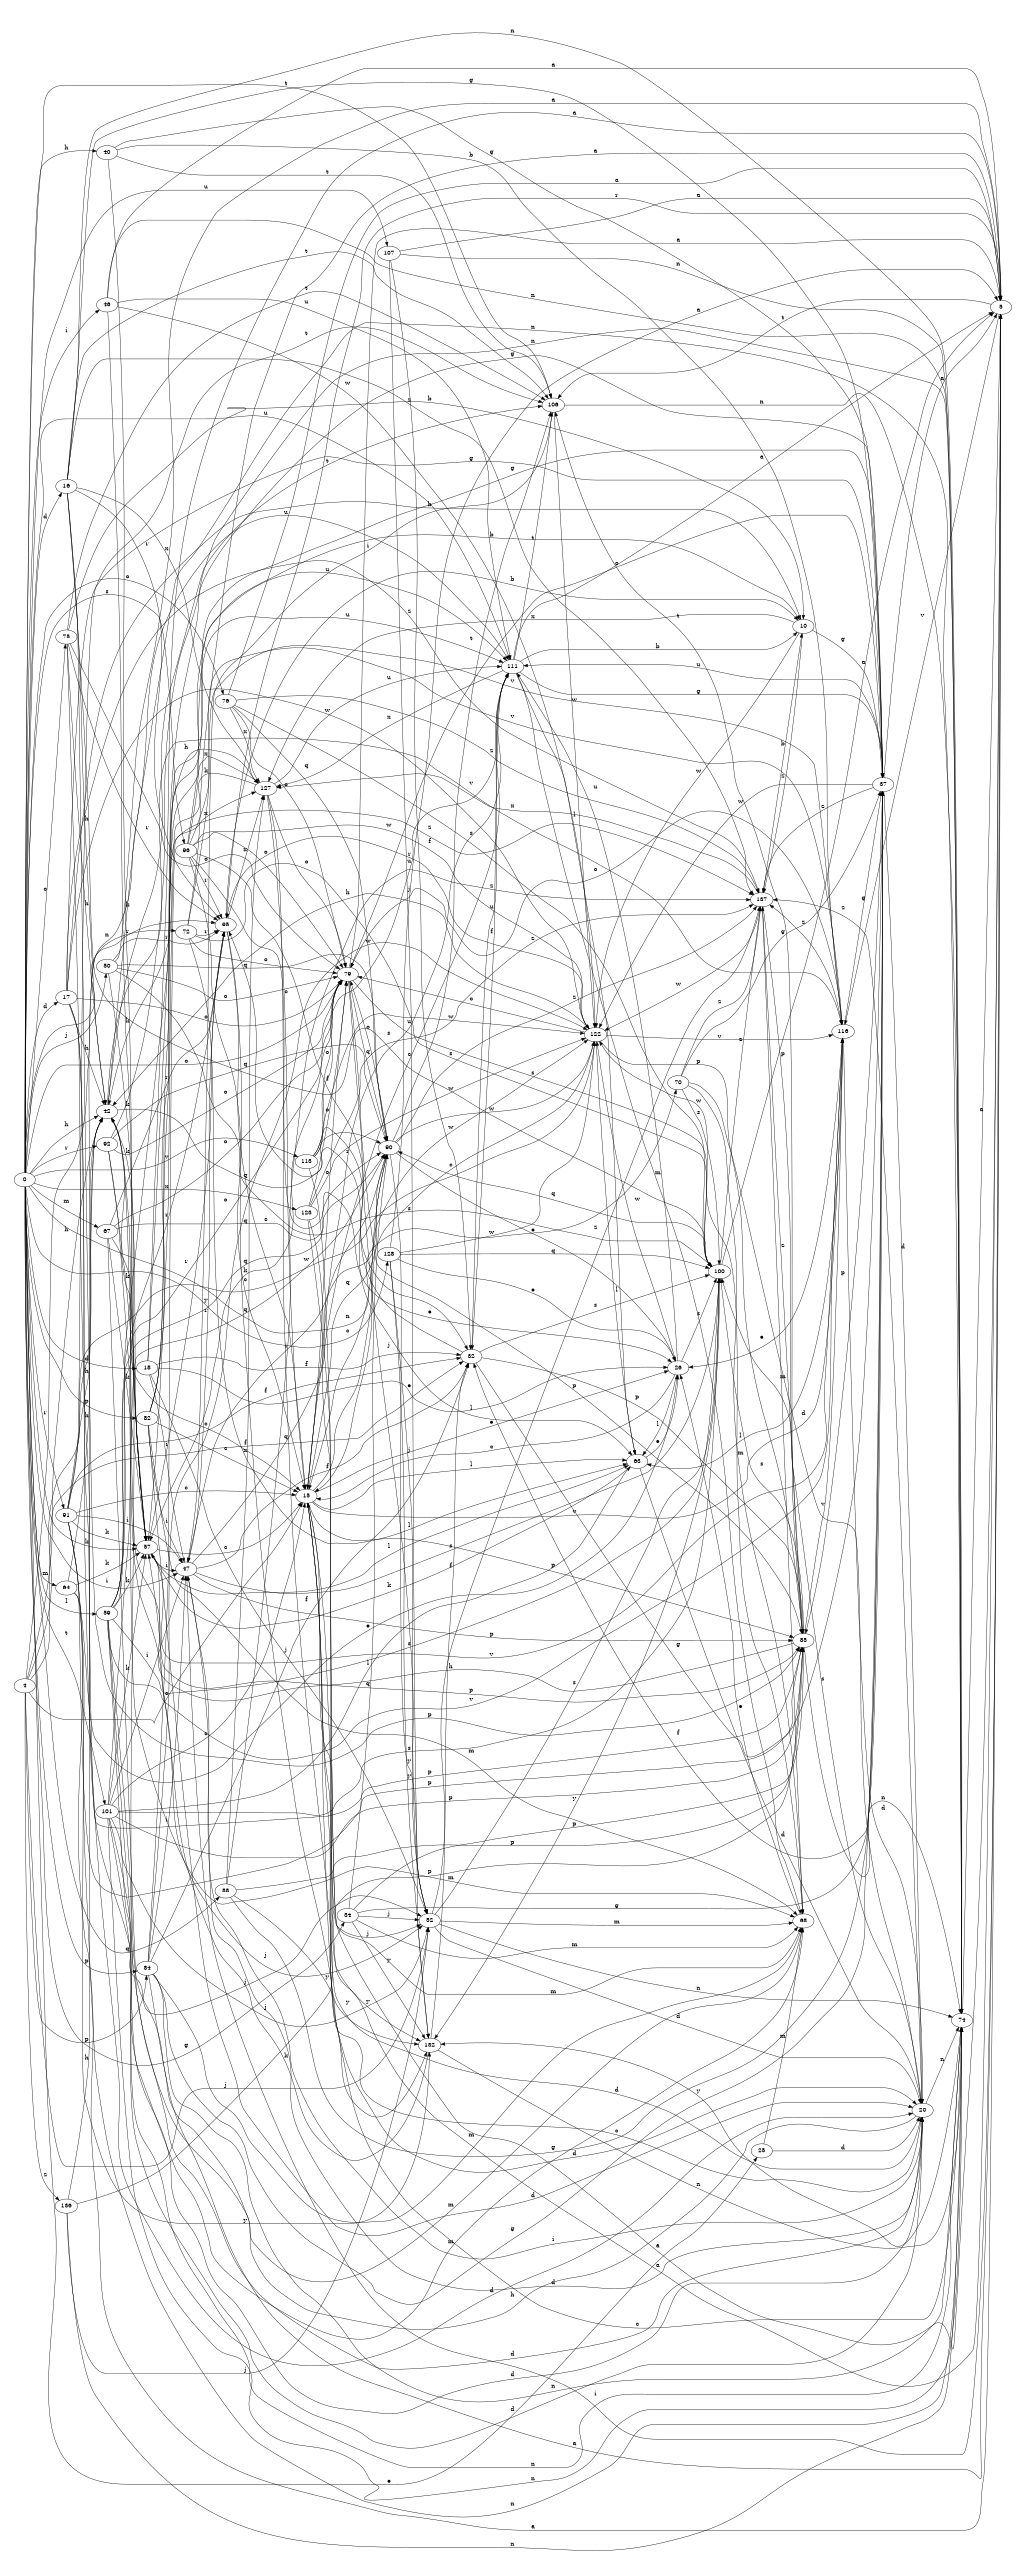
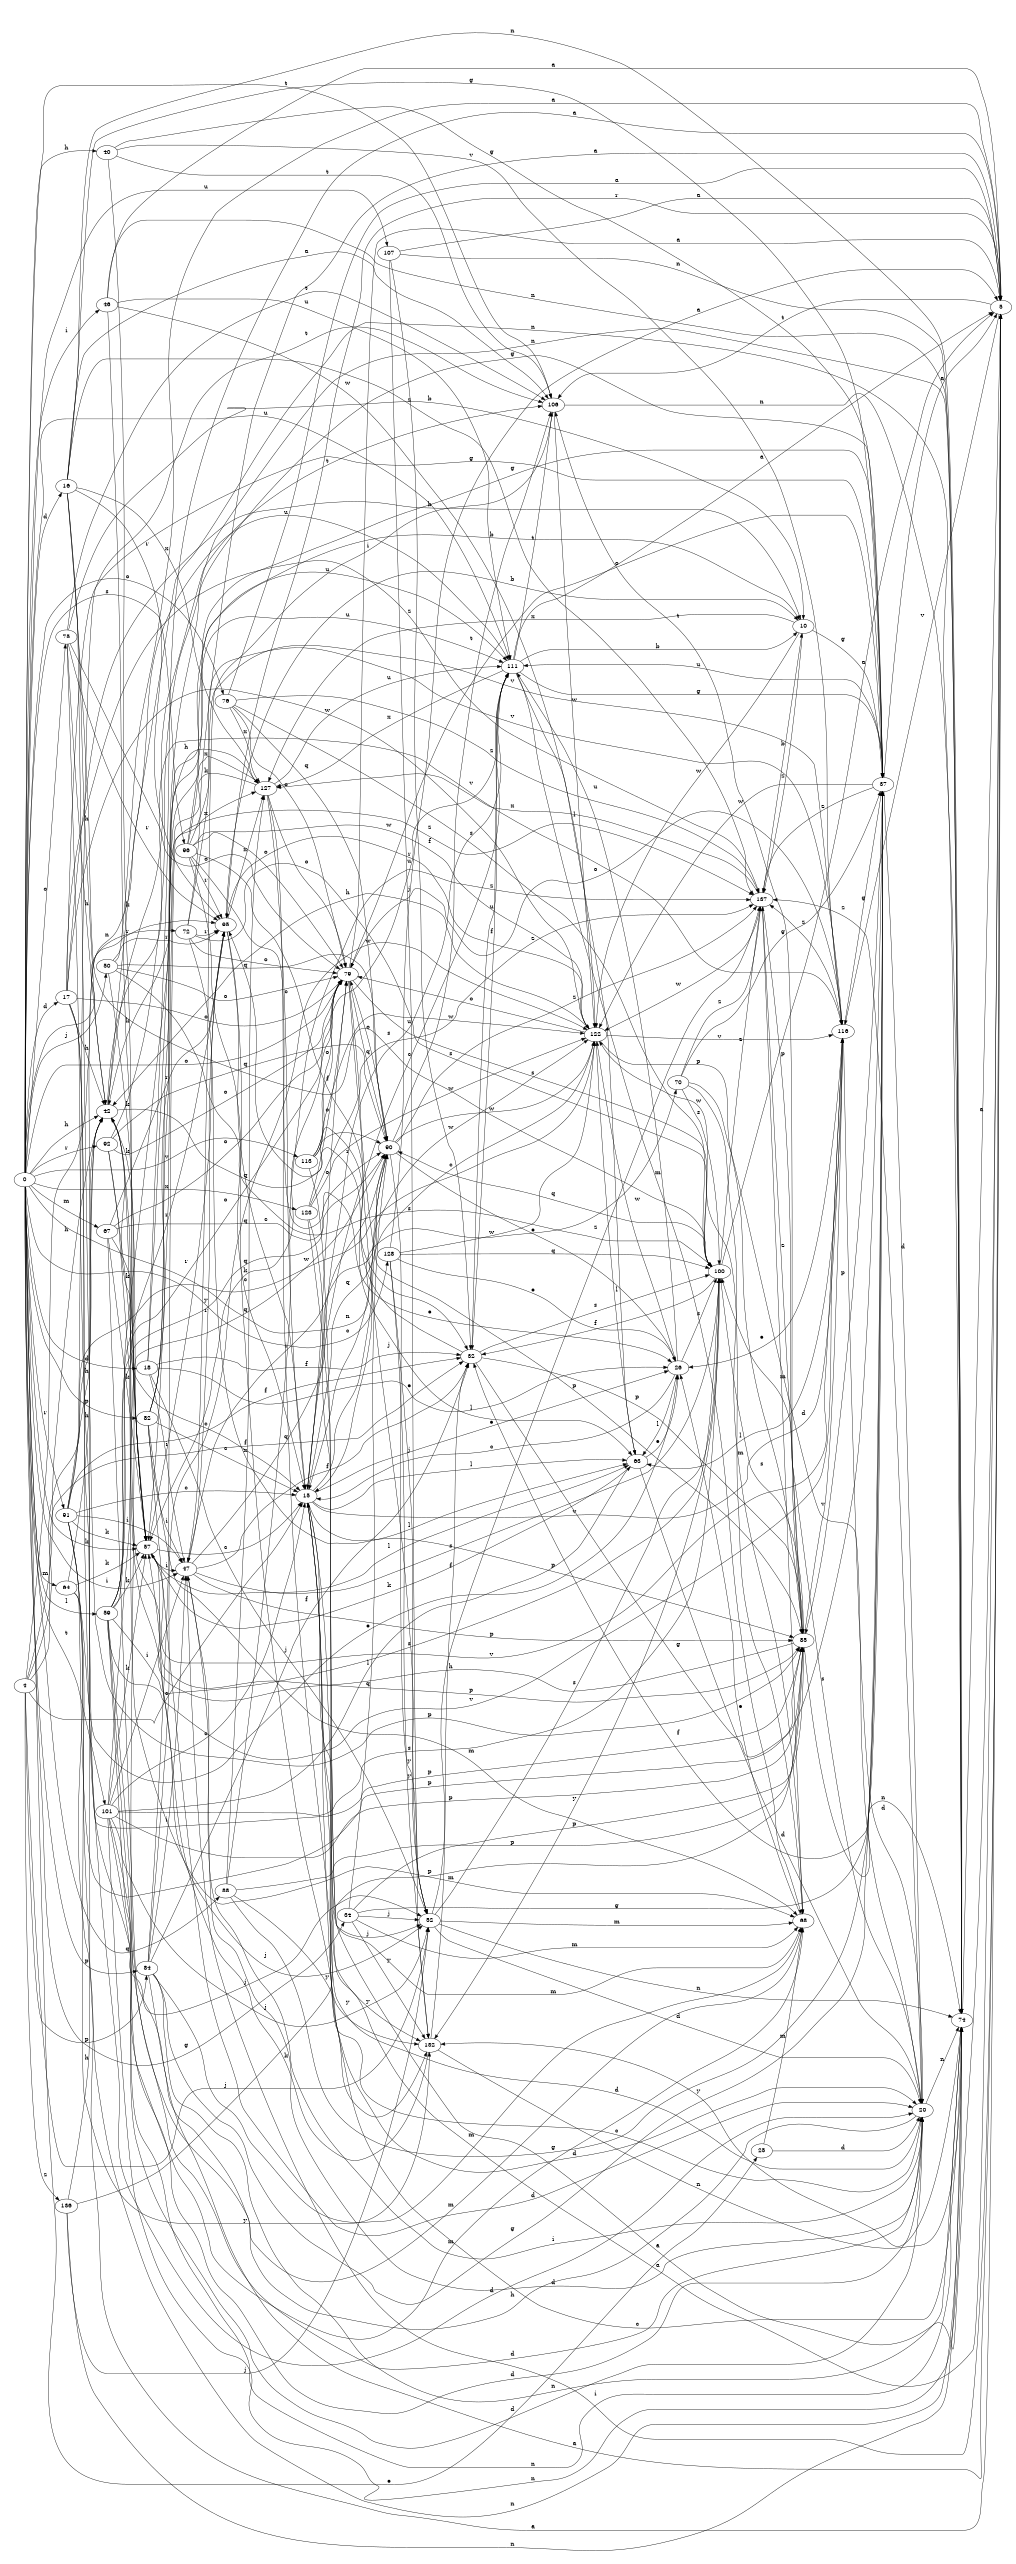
(471, 155) -> (471, 155)
(306, 251) -> (306, 251)
none -> (605, 1327)
